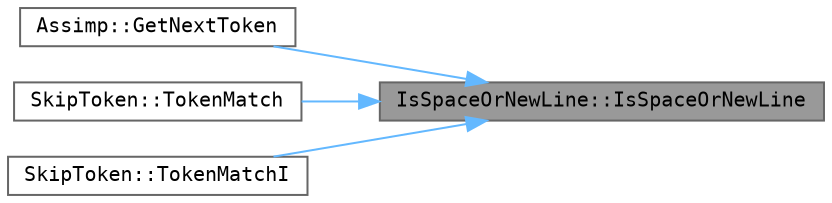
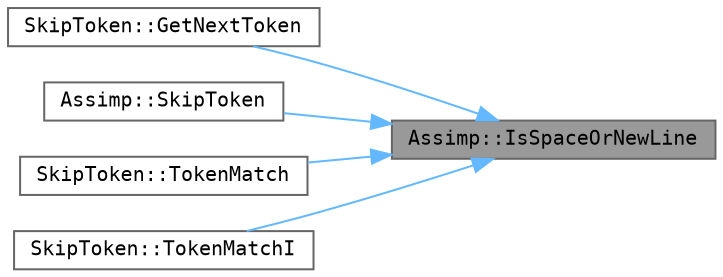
(158, 27) -> (164, 27)
none -> (164, 101)
(602, 101) -> (554, 140)
